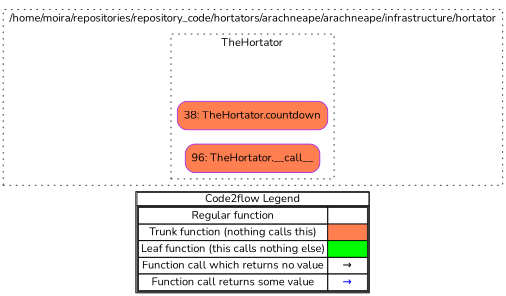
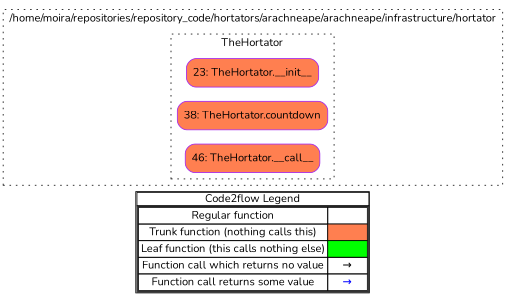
none -> (253, 73)
(253, 158) -> (253, 158)
